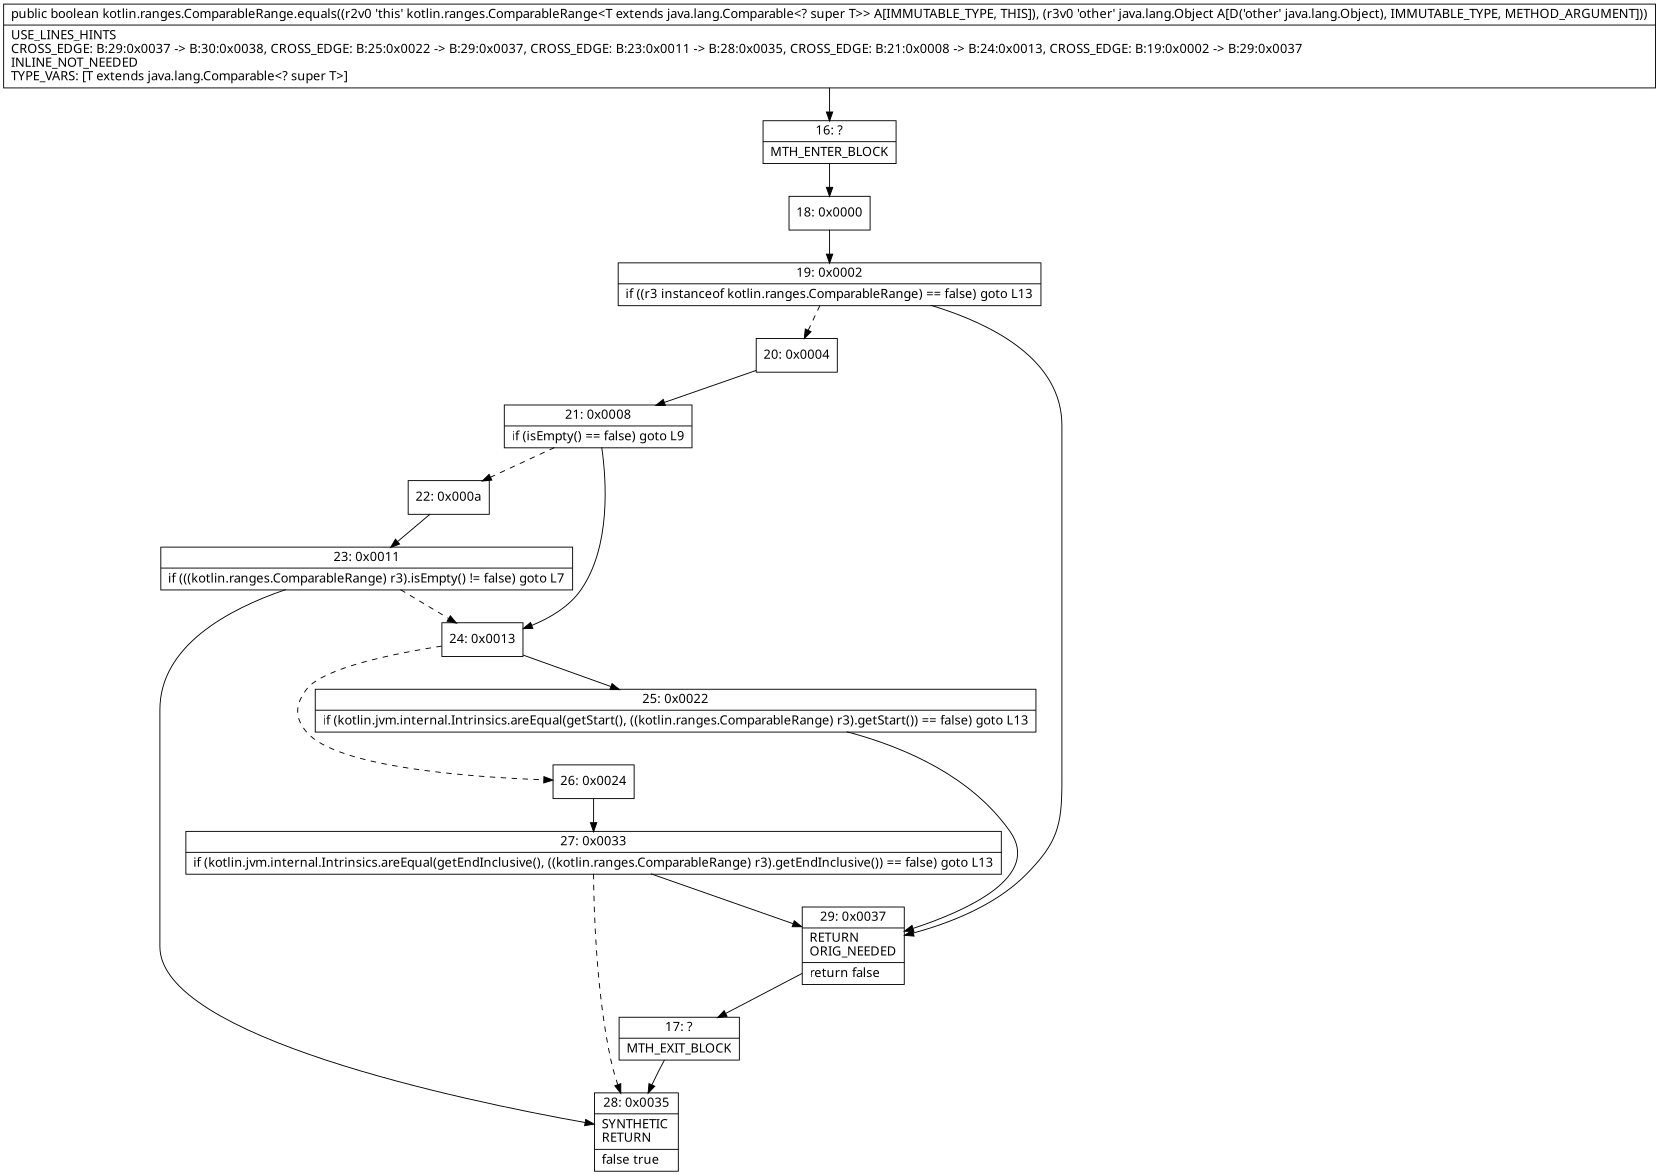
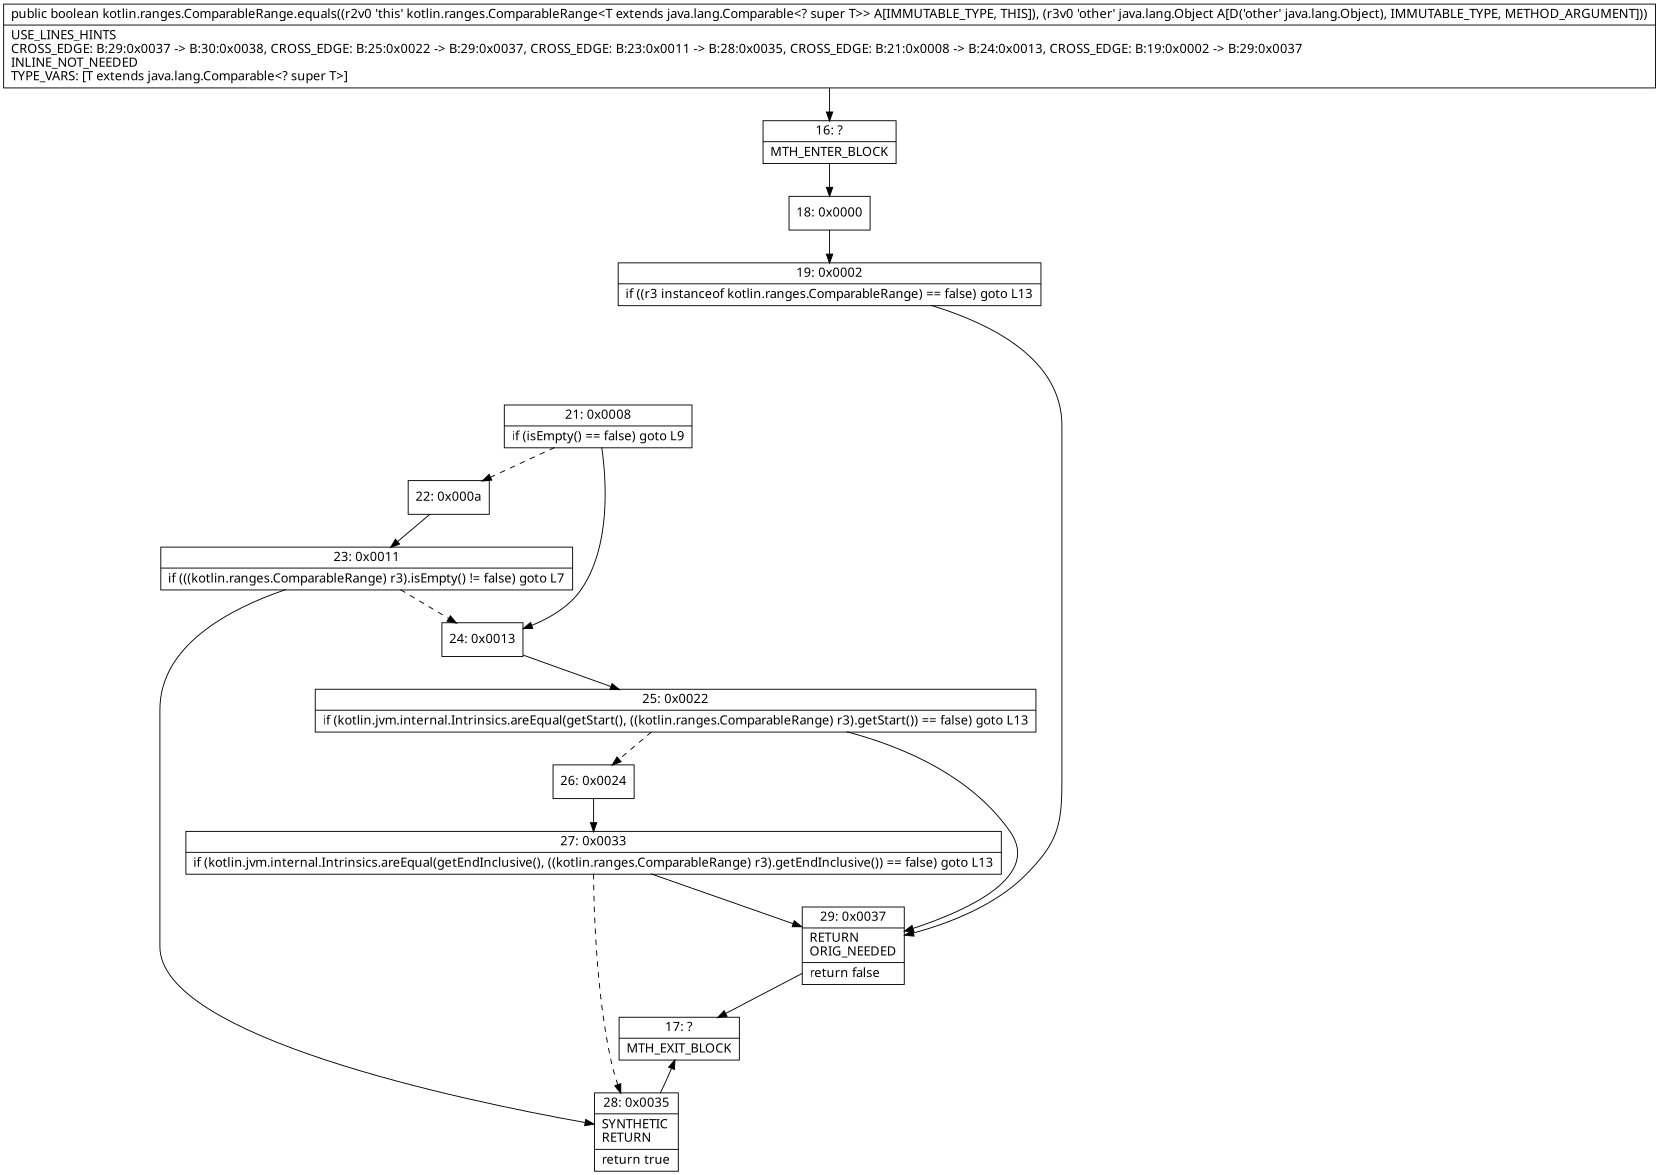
(797, 355) -> none
(329, 747) -> (635, 746)
(658, 1072) -> (666, 1081)
(631, 1160) -> (636, 1160)
